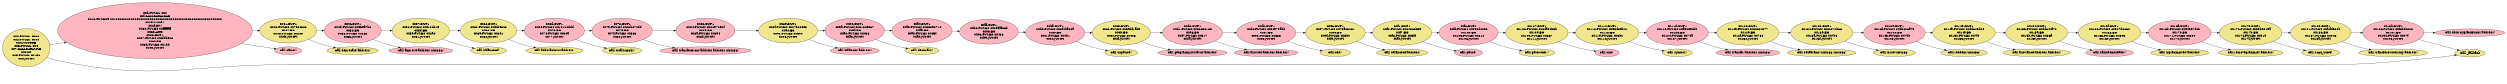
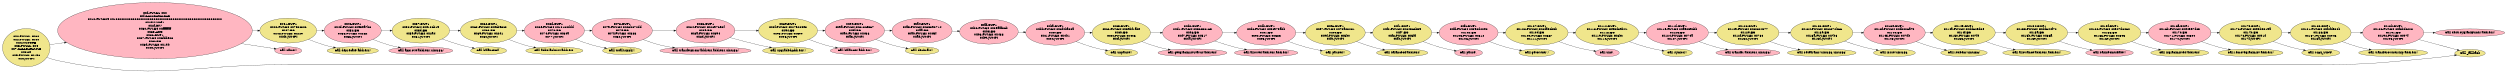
none -> (788, 51)
(1335, 53) -> (1335, 53)
